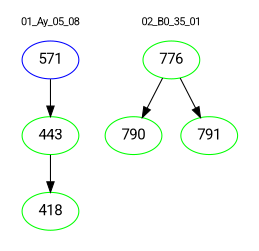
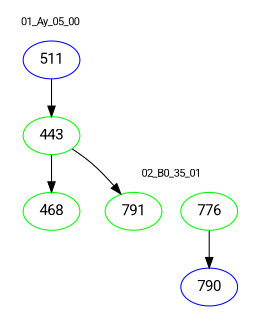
(50, 23) -> (50, 23)
(50, 60) -> (52, 60)
(188, 93) -> (103, 174)
(134, 136) -> (209, 287)
(50, 211) -> (52, 211)
